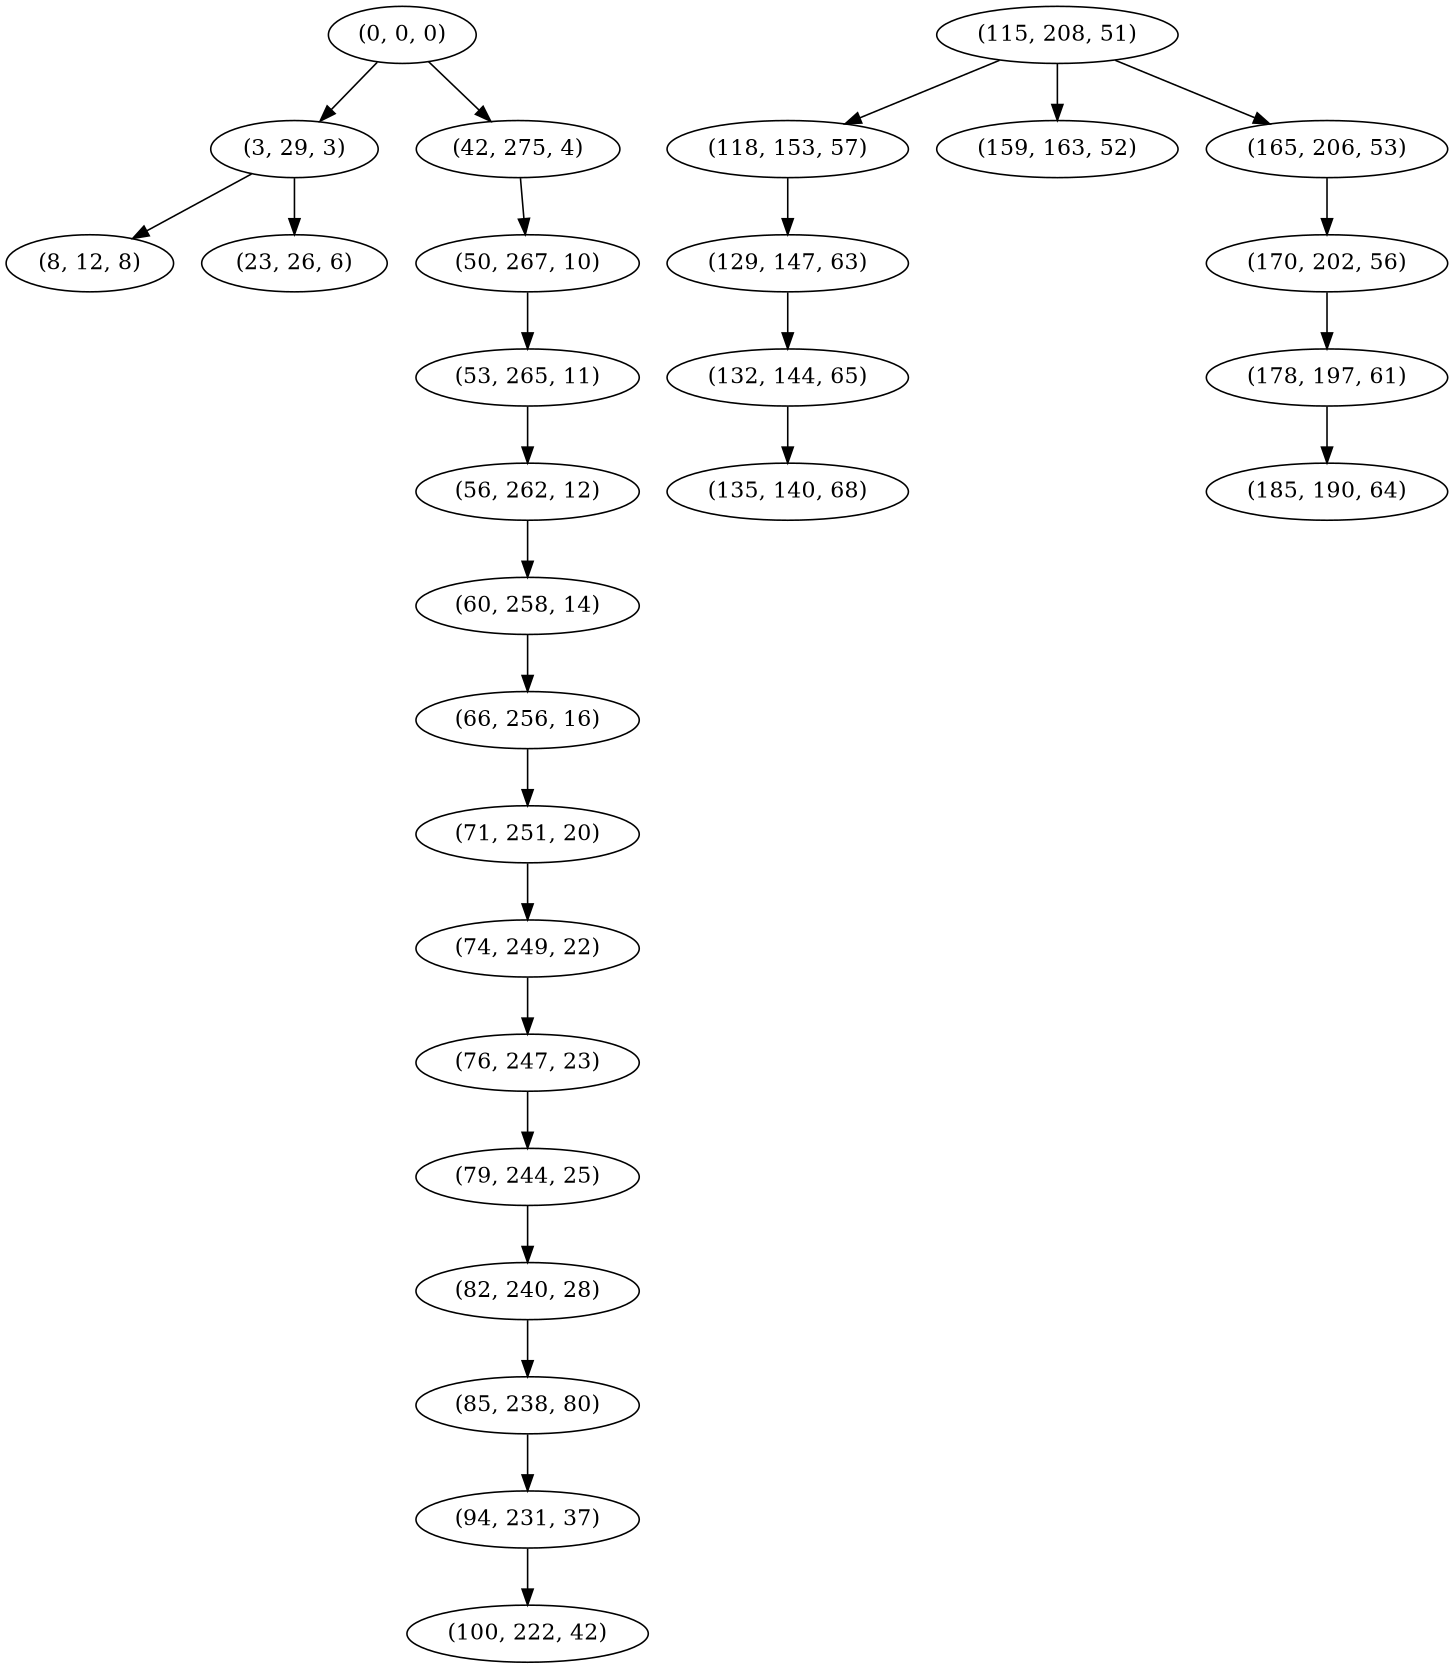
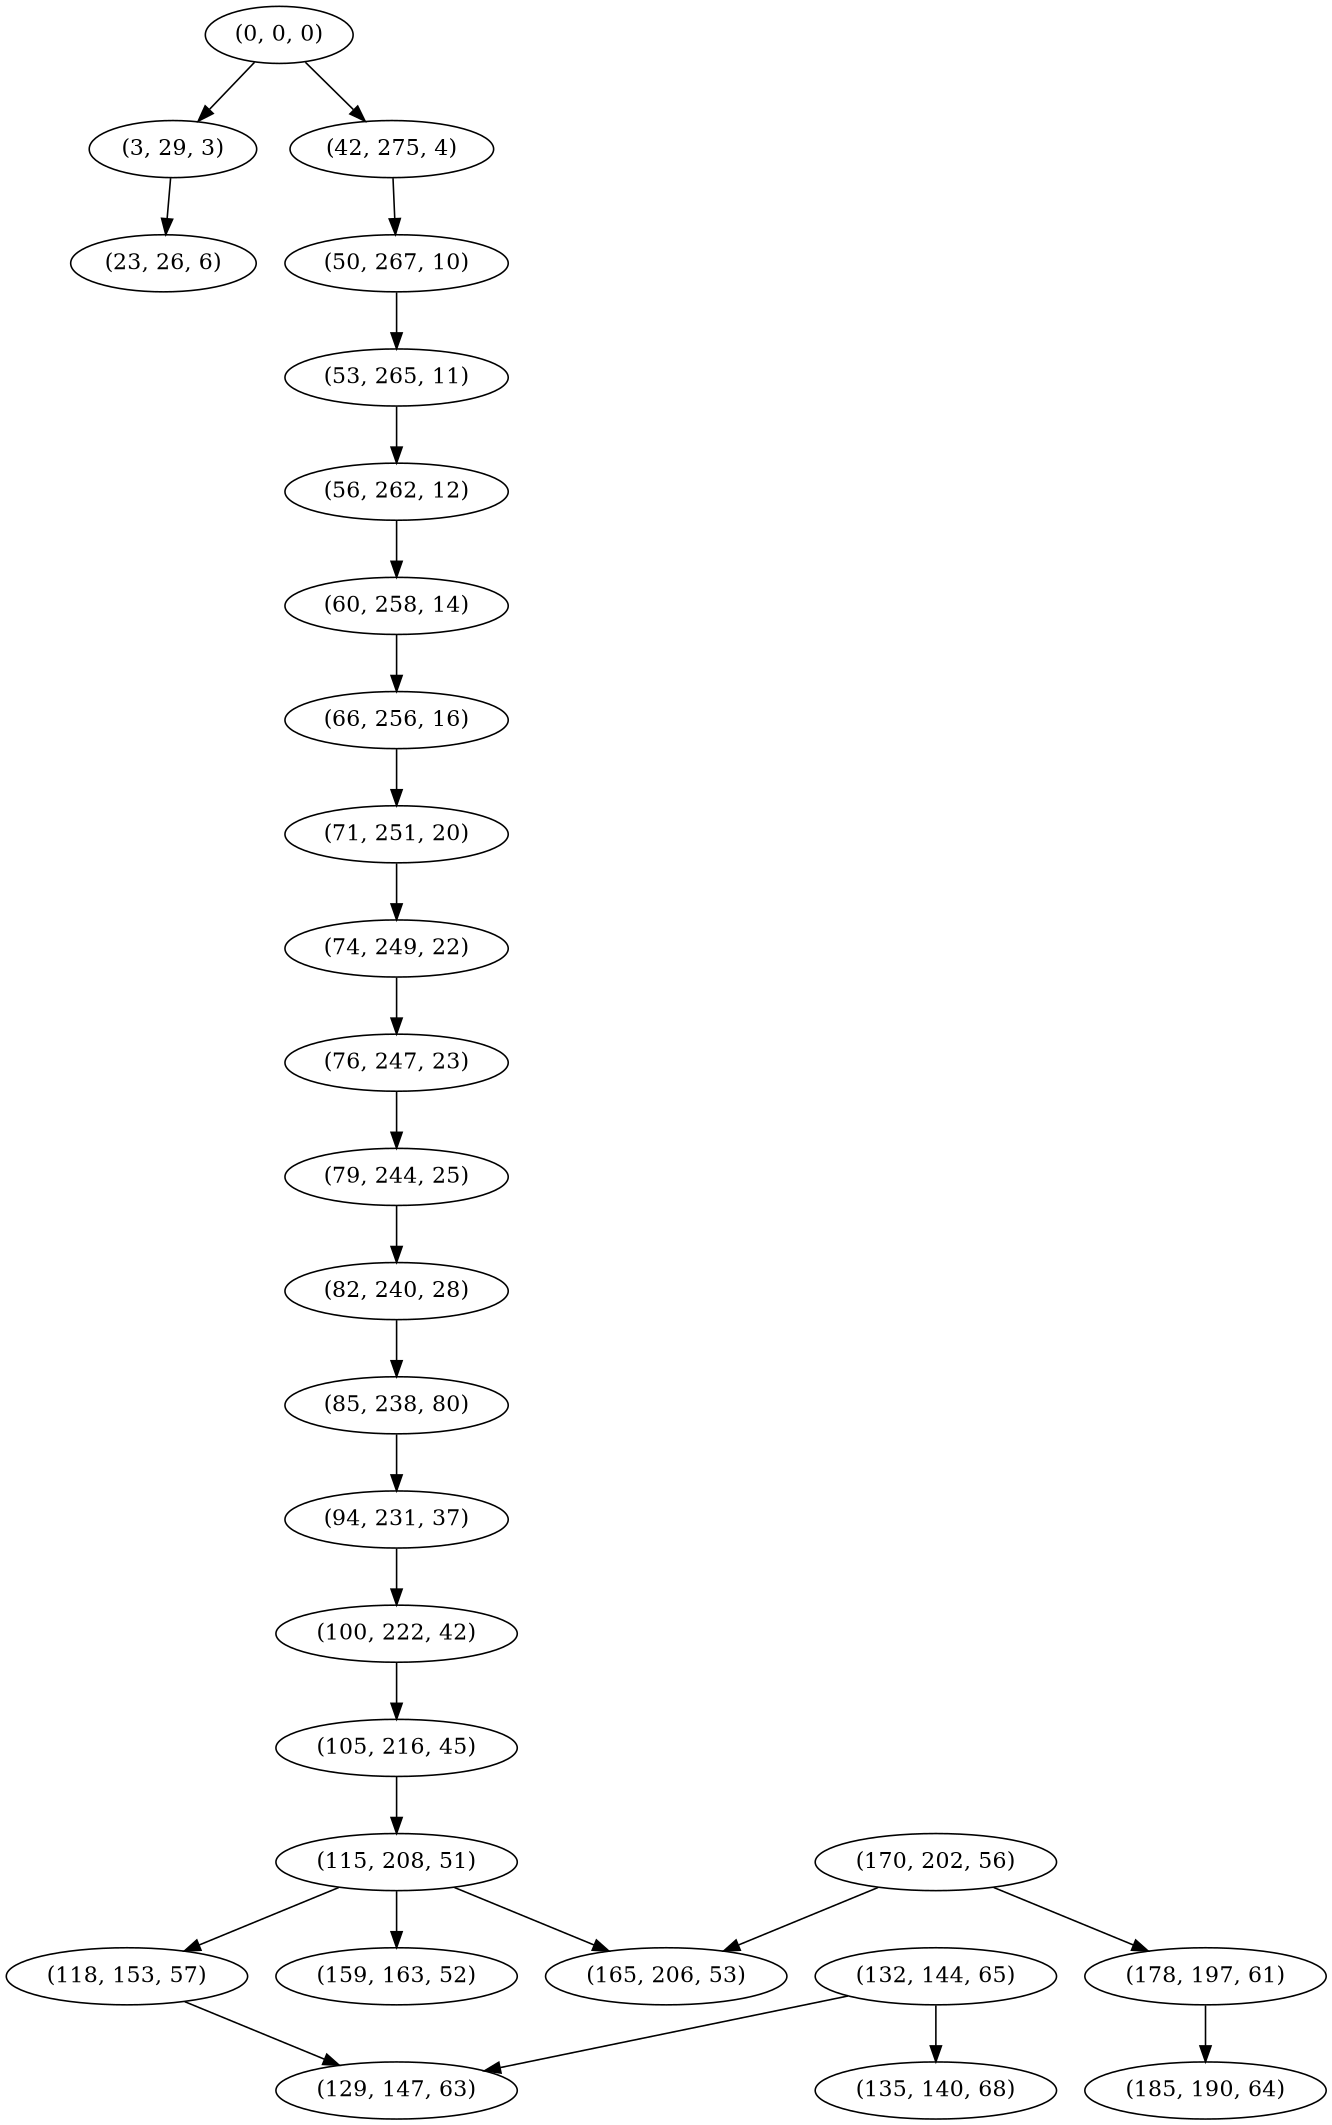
(1327, 198) -> (808, 1916)
(90, 263) -> none
(788, 313) -> (674, 2032)
none -> (397, 1748)
